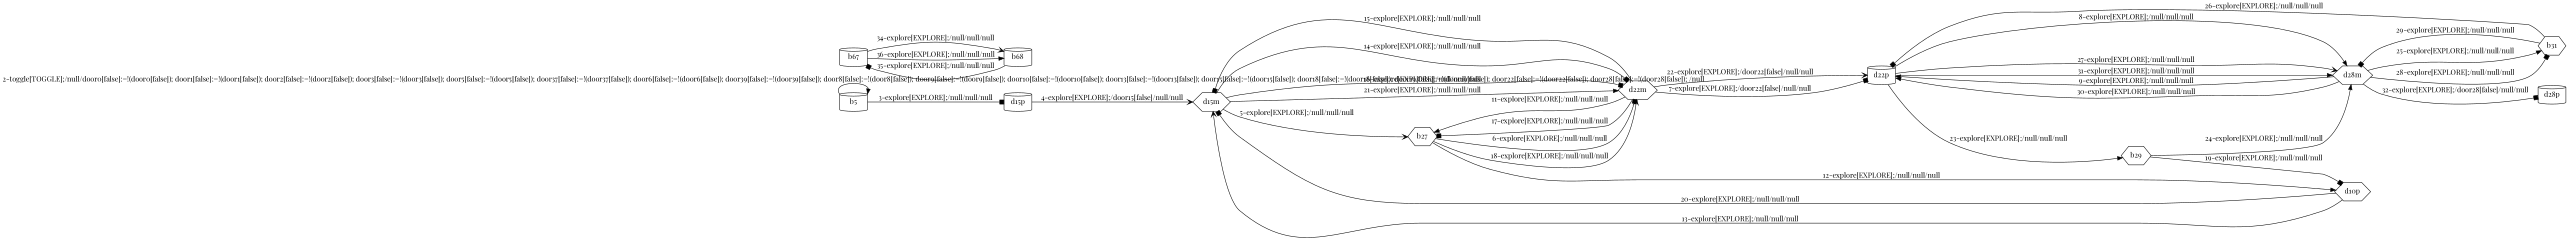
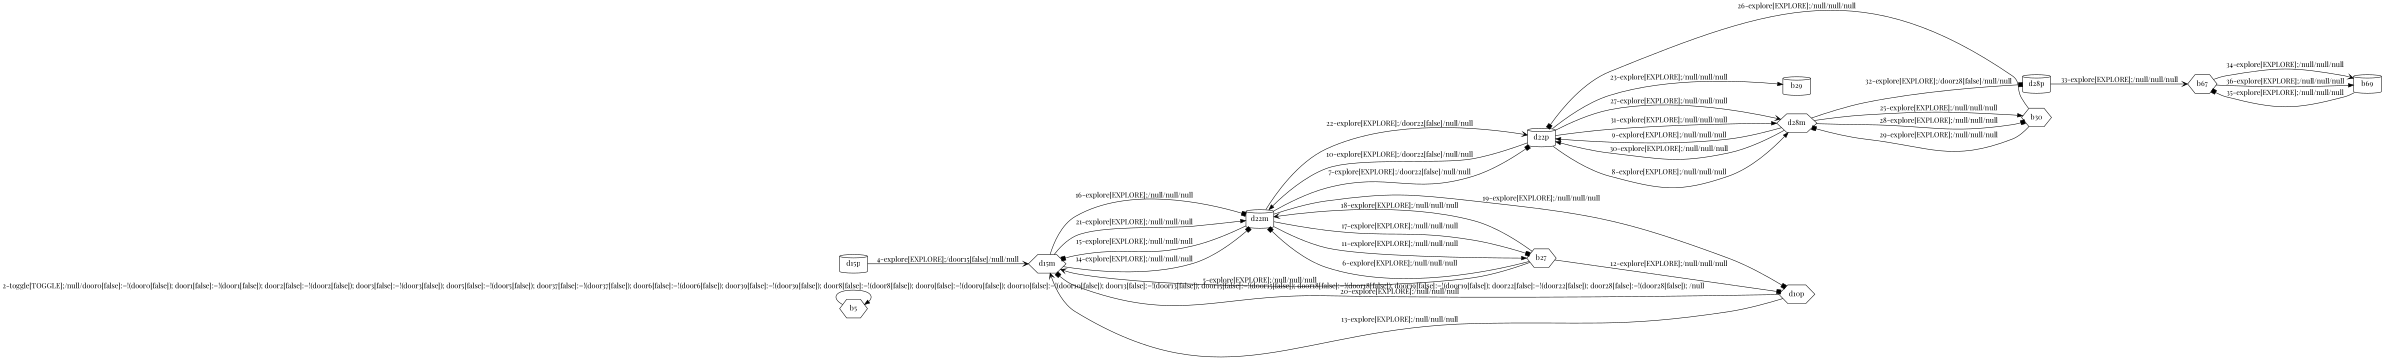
(2552, 46) -> (2037, 117)
(854, 57) -> (2202, 84)
(1018, 57) -> (2367, 84)
none -> (2116, 84)
(1638, 90) -> (1260, 219)
(854, 102) -> (854, 309)
(933, 102) -> none
(1311, 132) -> (1298, 286)
(2268, 151) -> none
(2136, 156) -> (1797, 86)
none -> (1395, 162)
(2245, 166) -> (1533, 208)
(1878, 180) -> (1665, 276)
